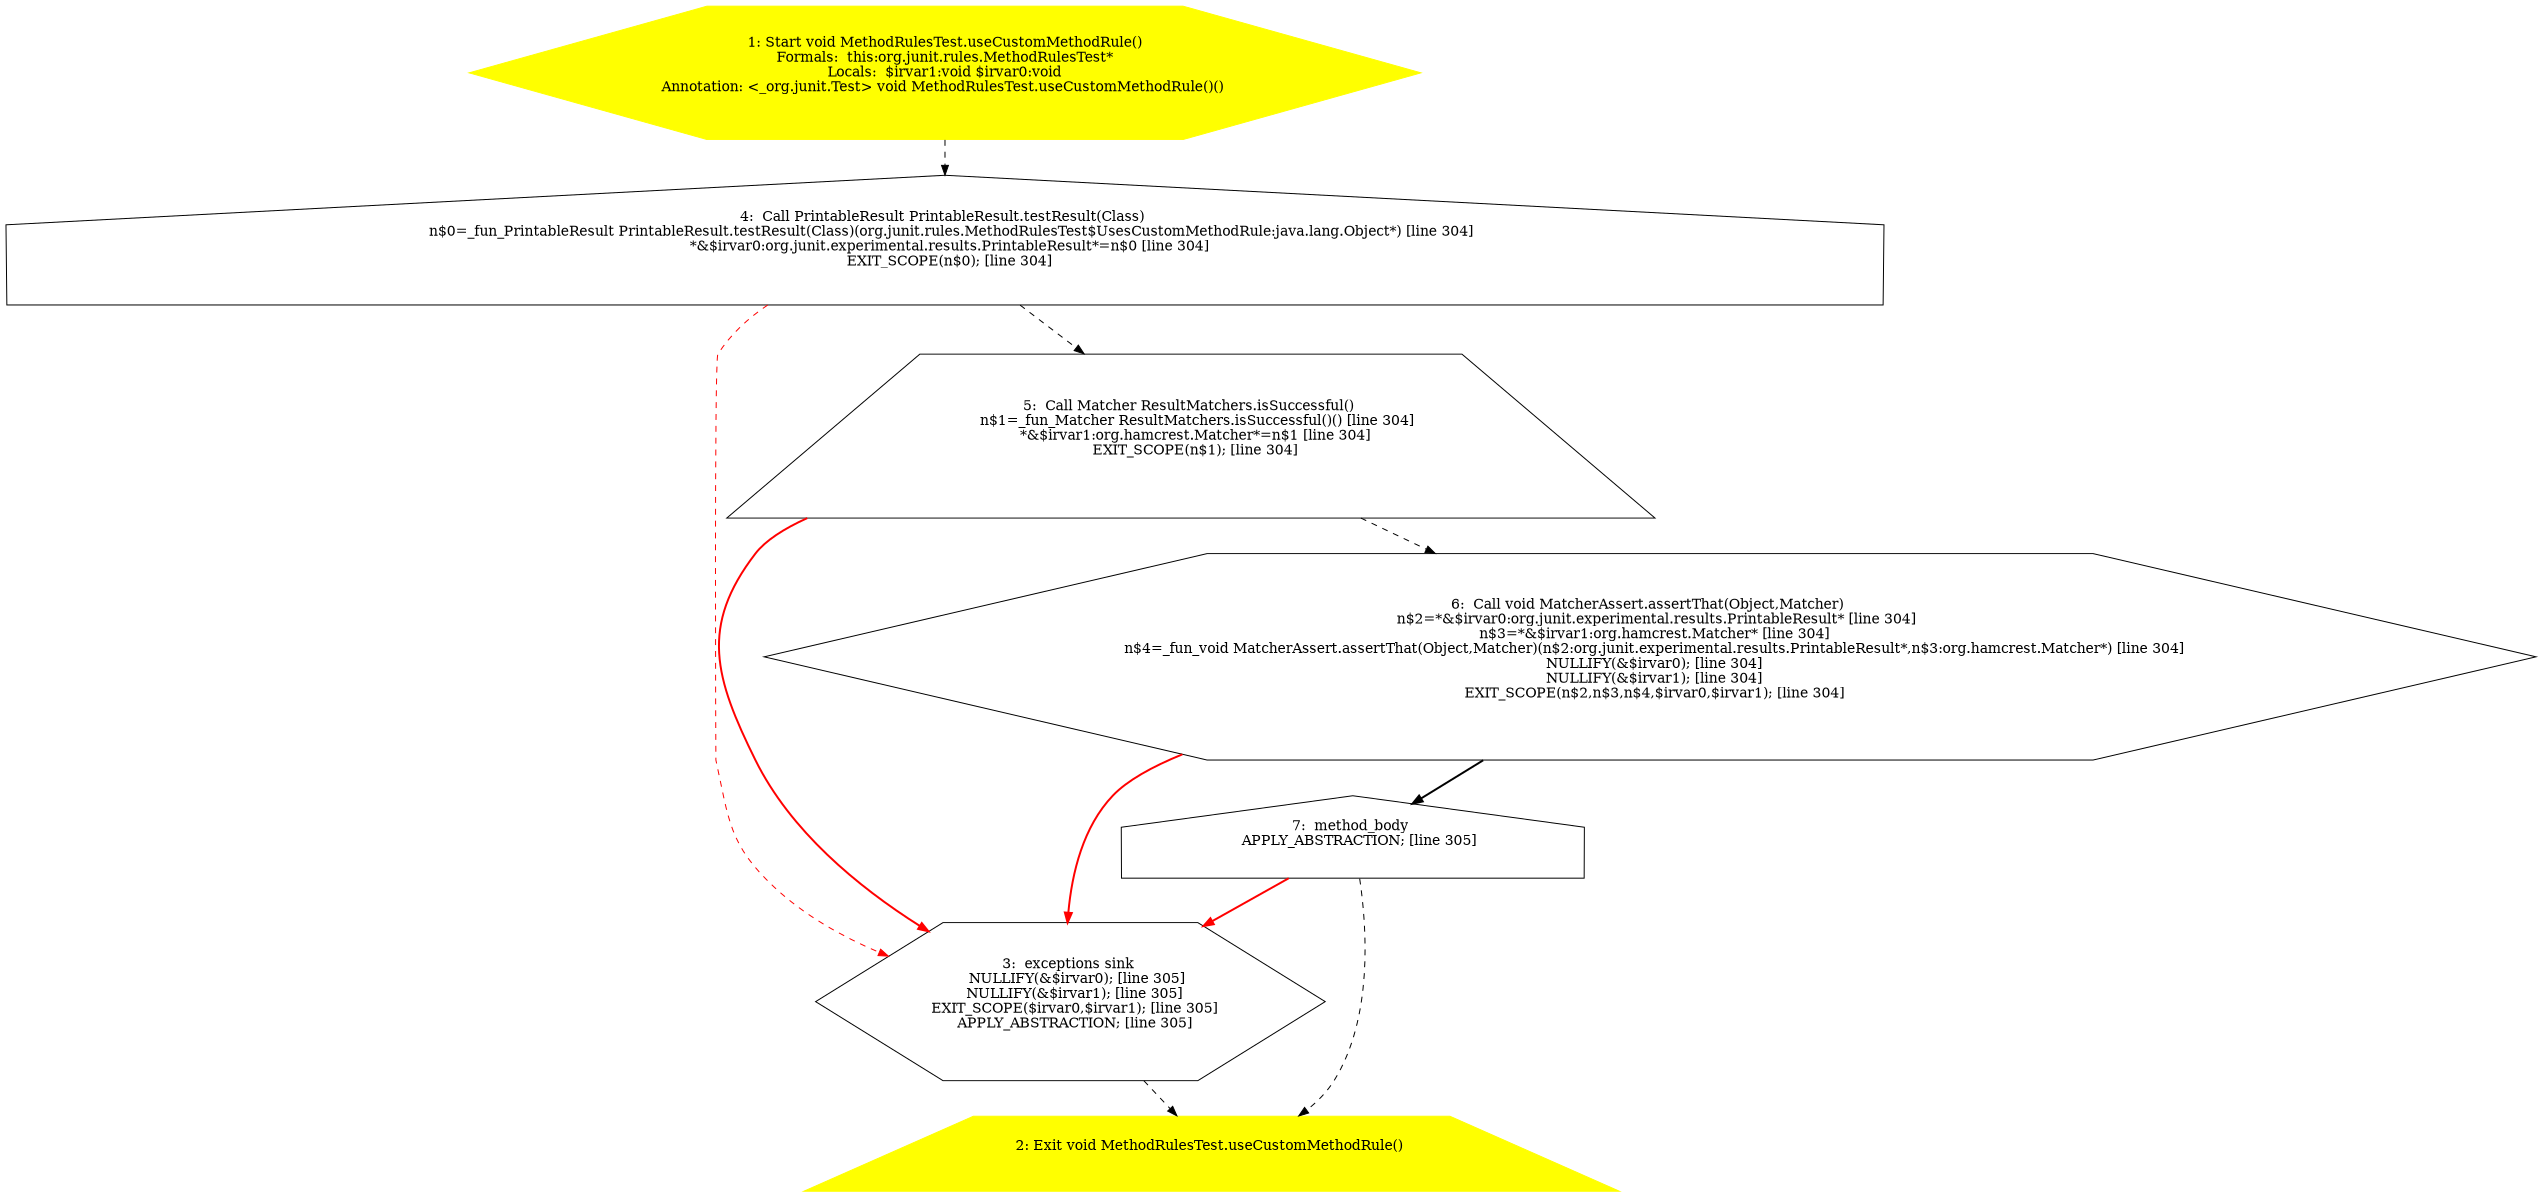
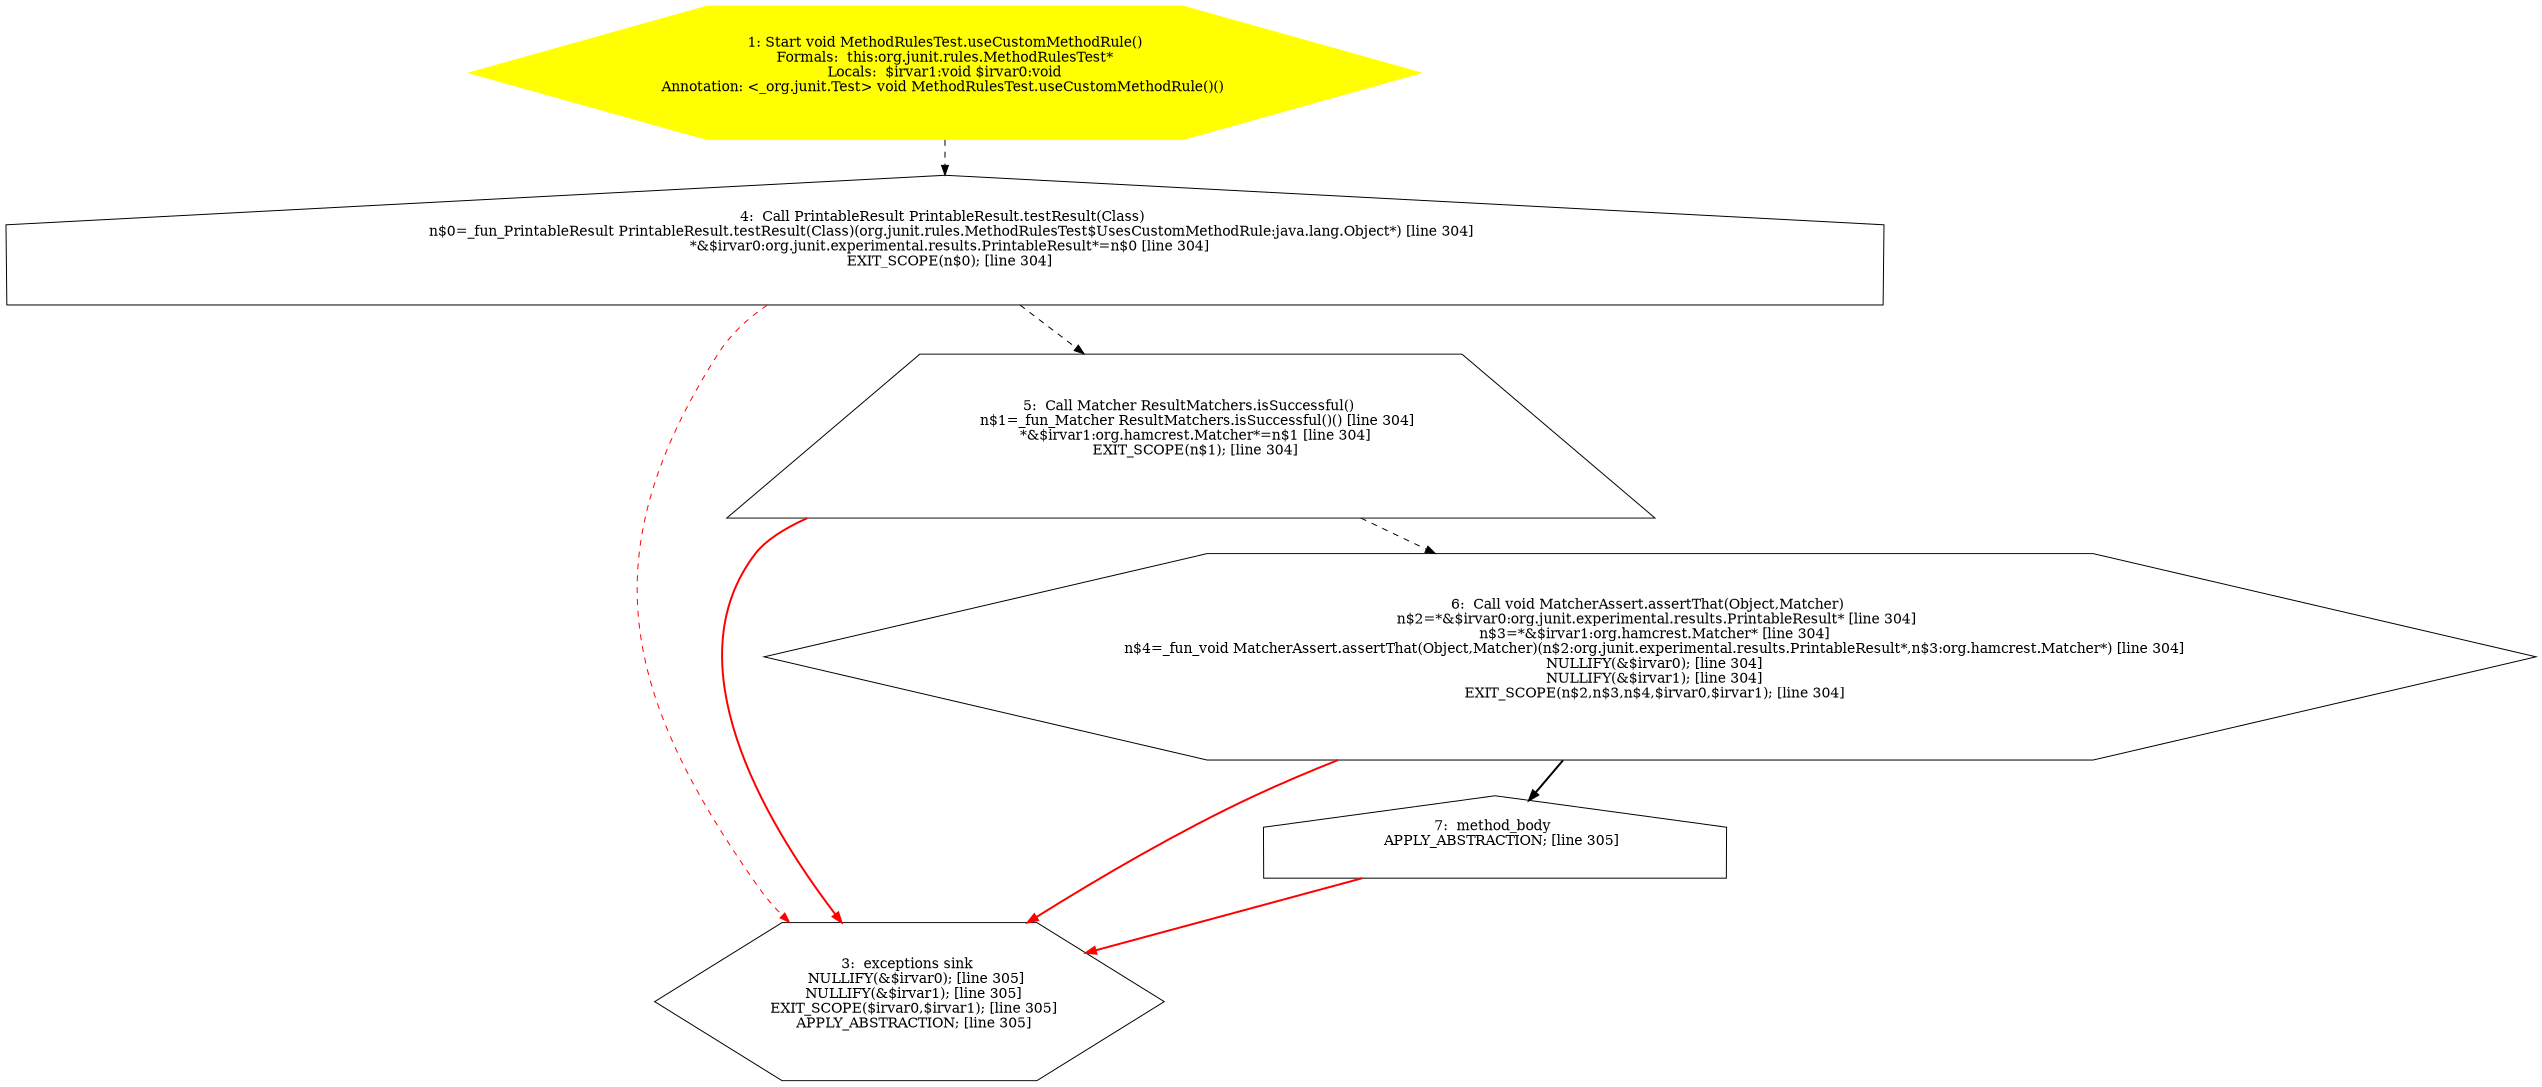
(1212, 1154) -> none
